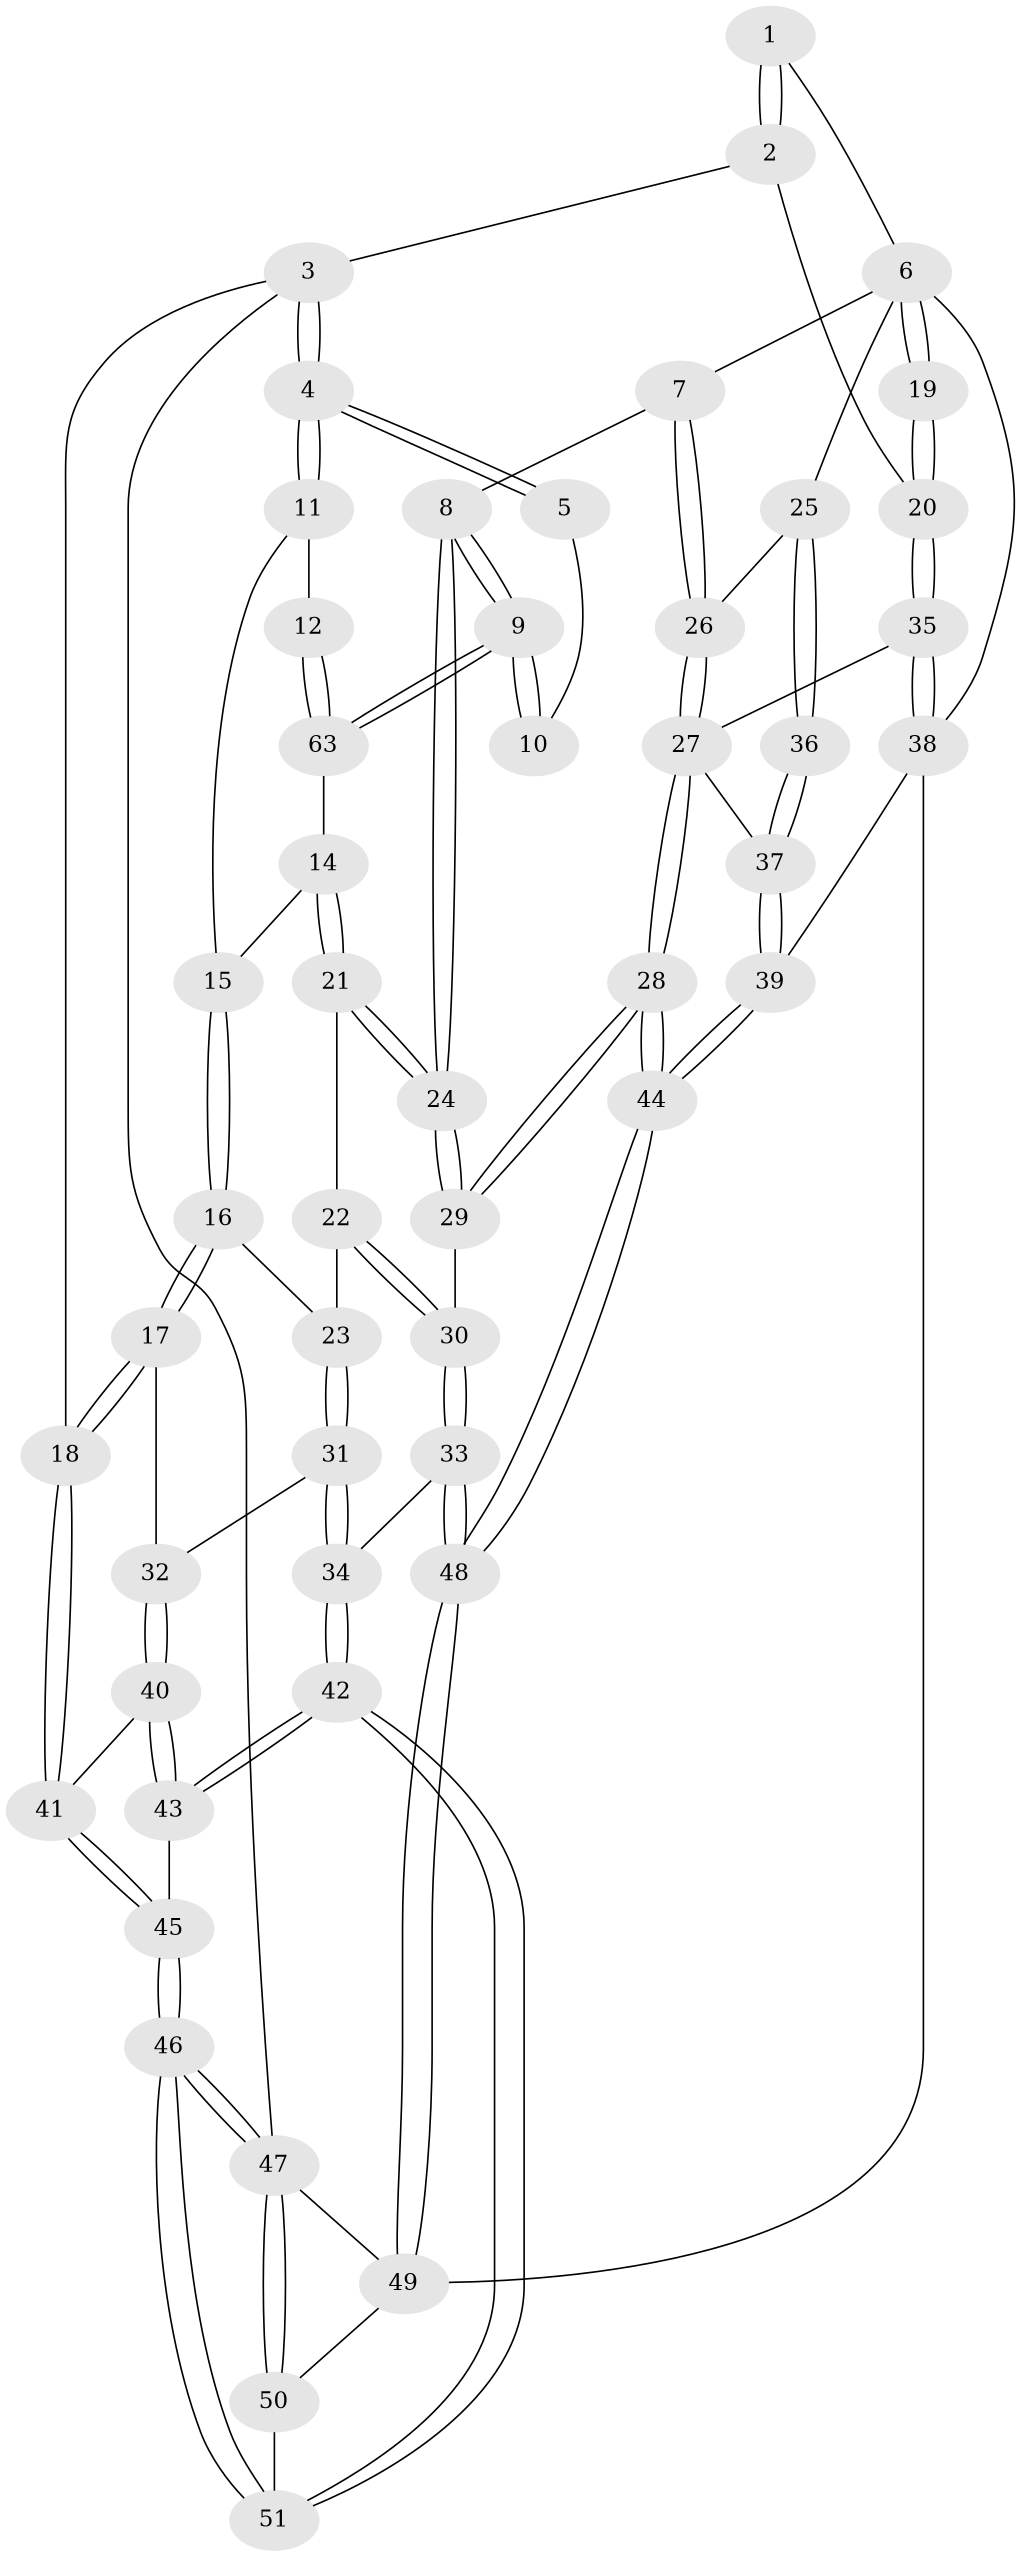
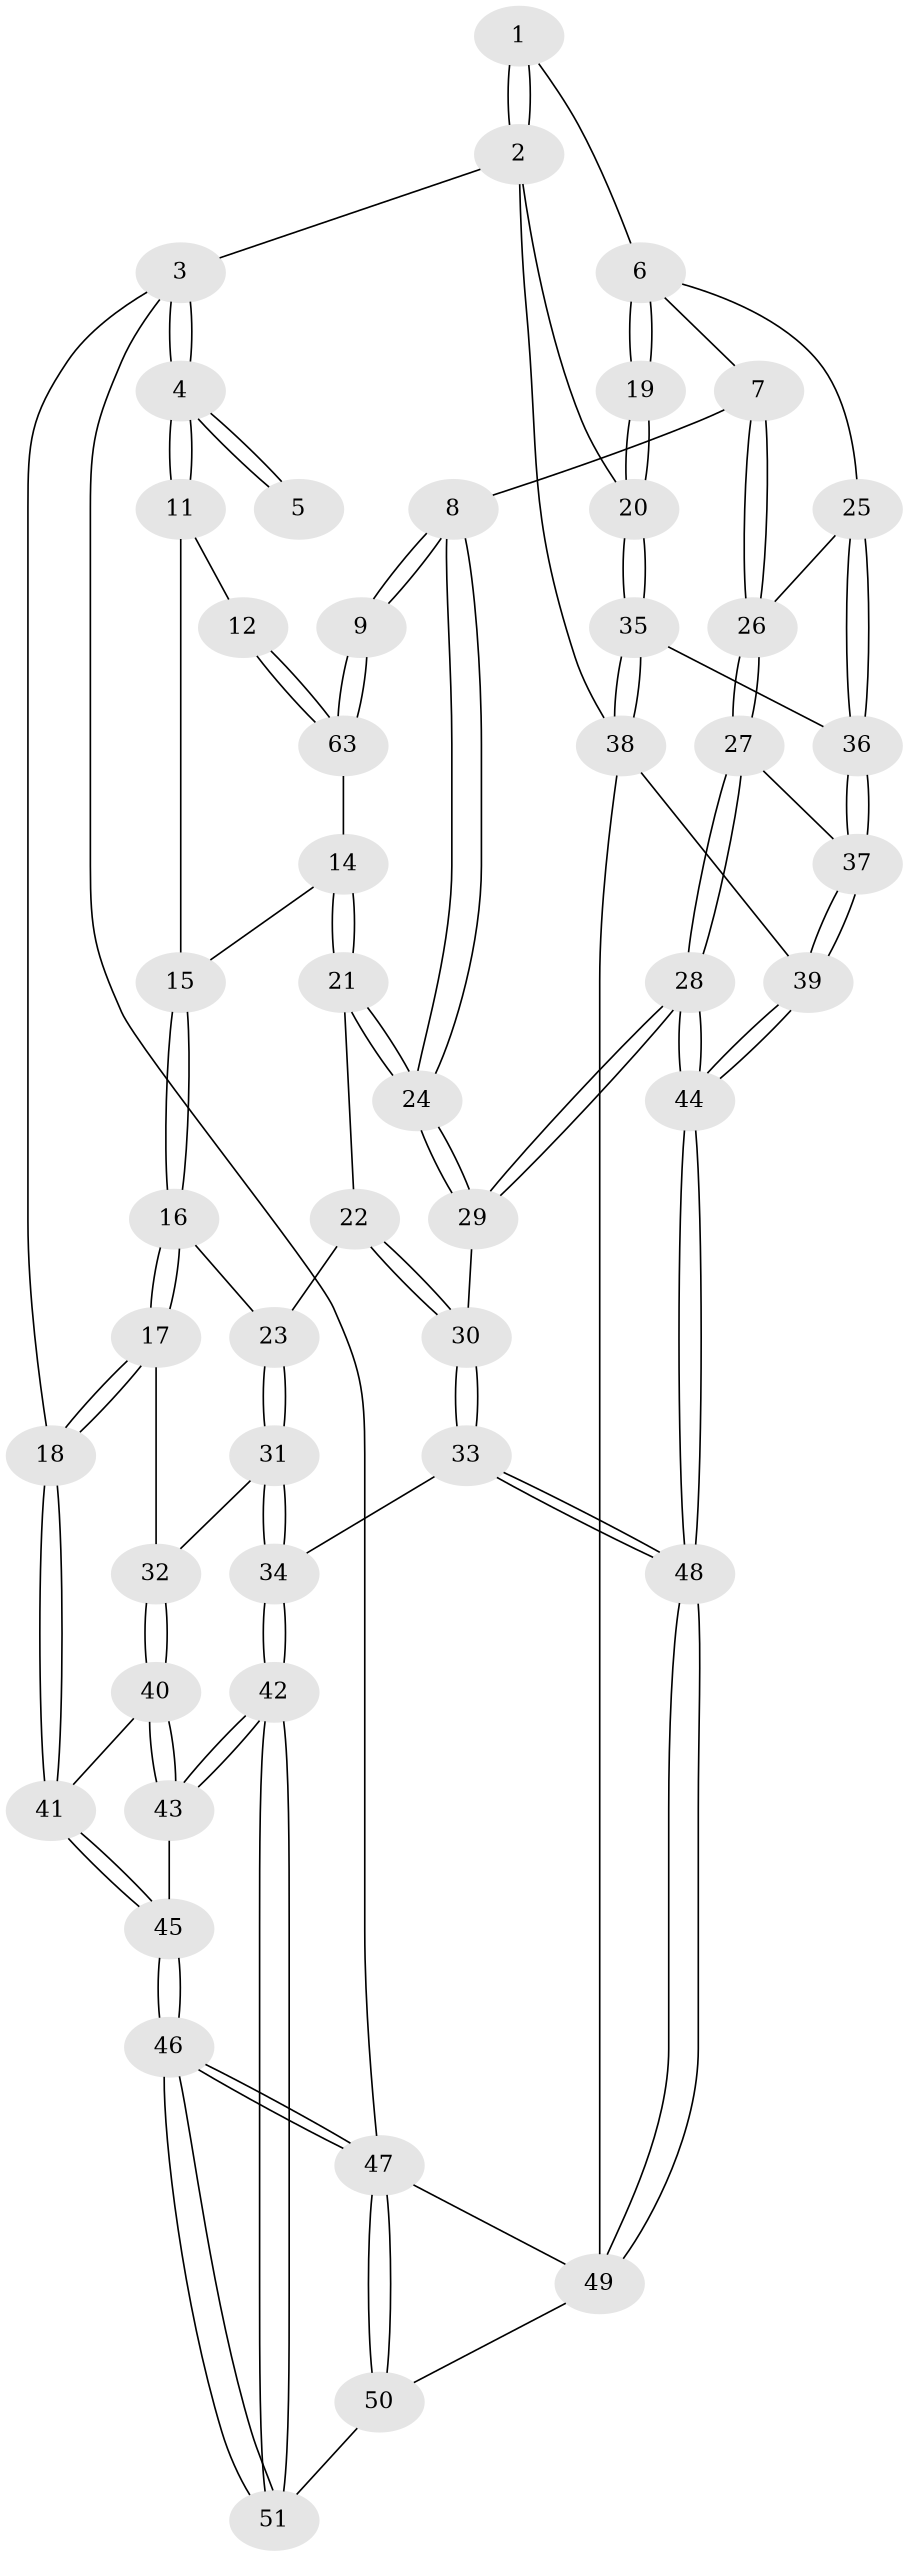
(1014, 505) -> (536, 456)
(826, 677) -> (746, 687)
(534, 746) -> none
